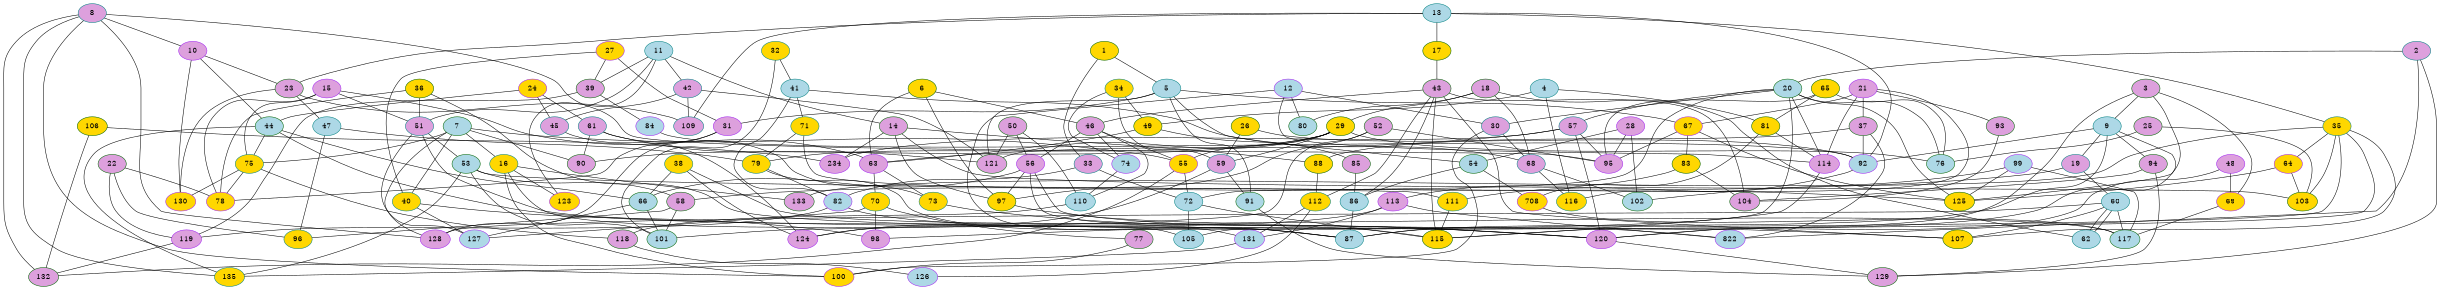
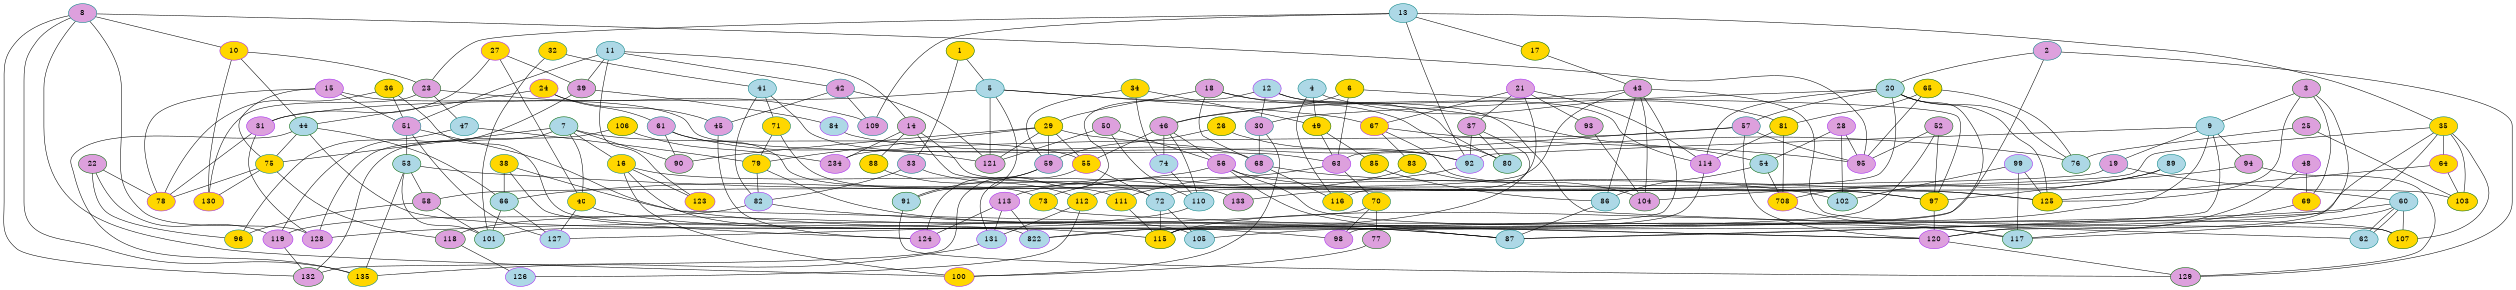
(193, 51) -> (234, 51)
(1589, 139) -> (1490, 145)
(1356, 164) -> (1374, 164)
none -> (2171, 164)
